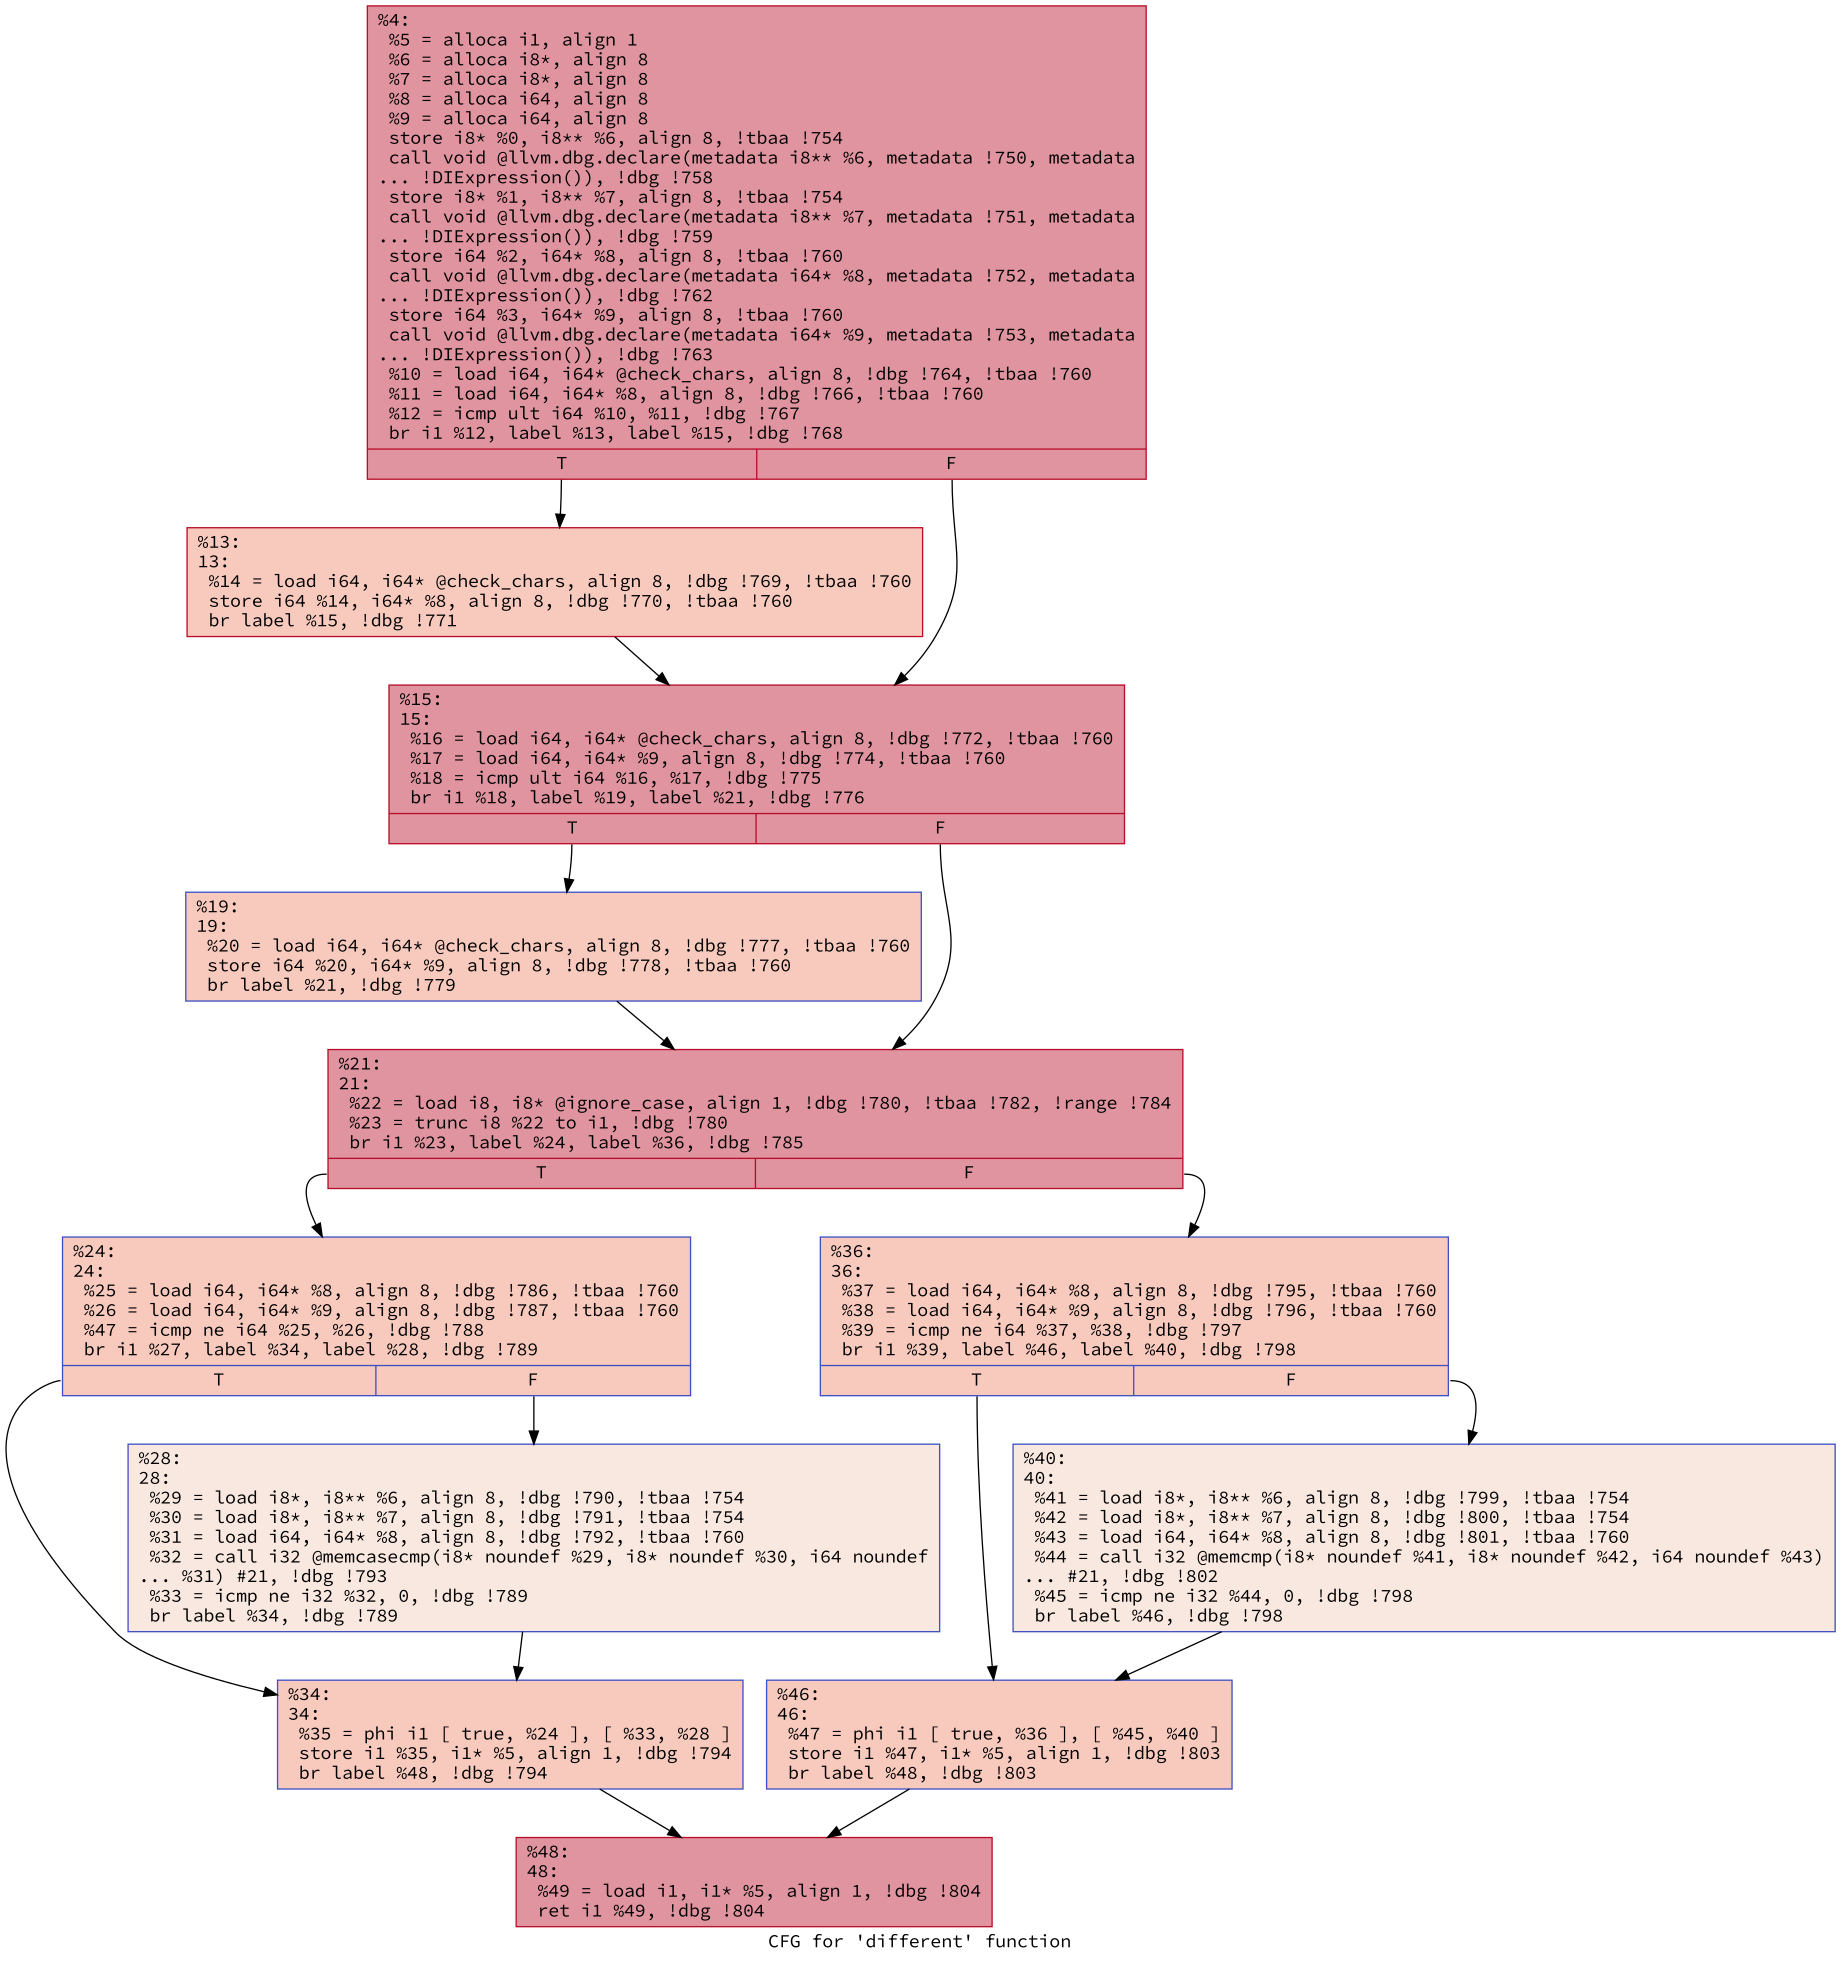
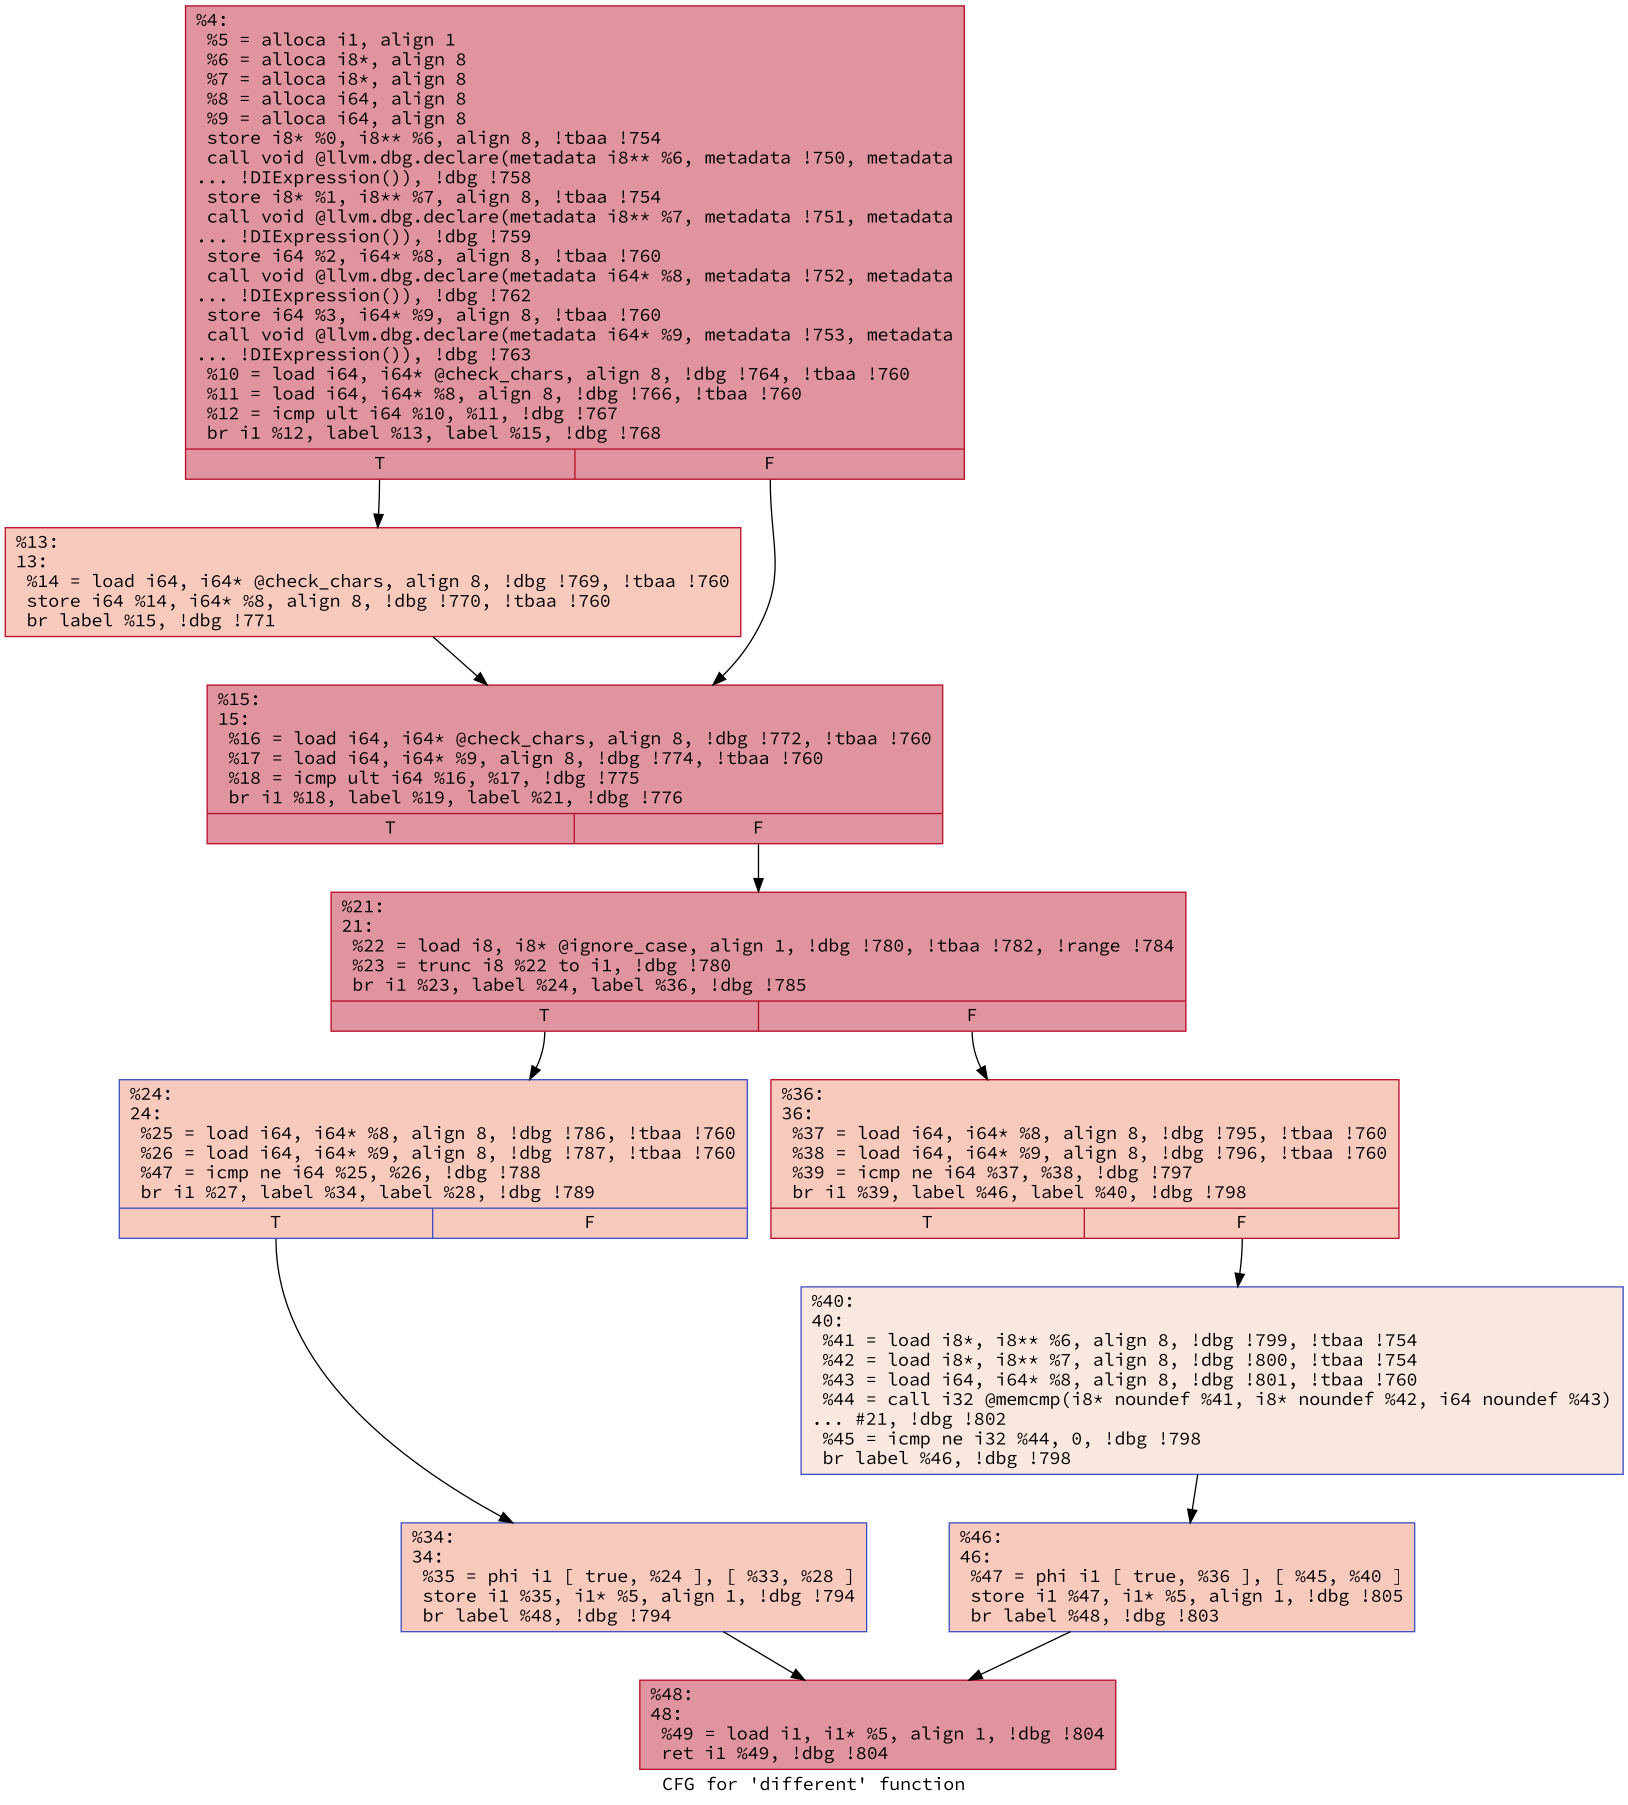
(554, 947) -> none
(1134, 1316) -> (1085, 1159)
(982, 1531) -> none
(534, 1538) -> none
(999, 1754) -> (1182, 1596)
